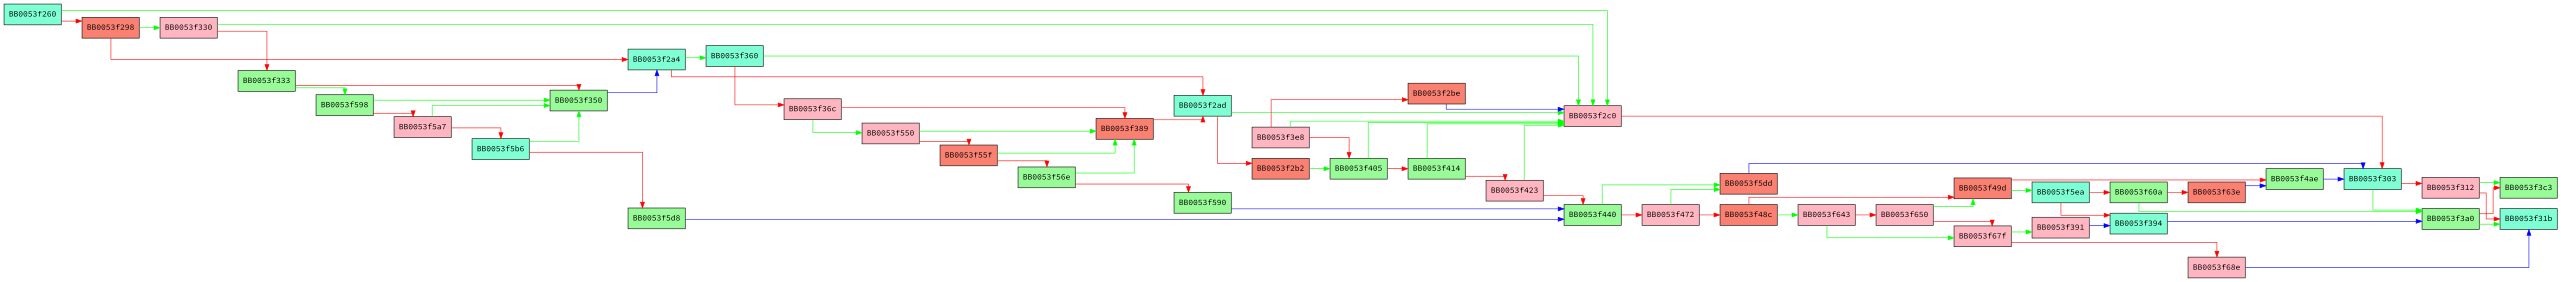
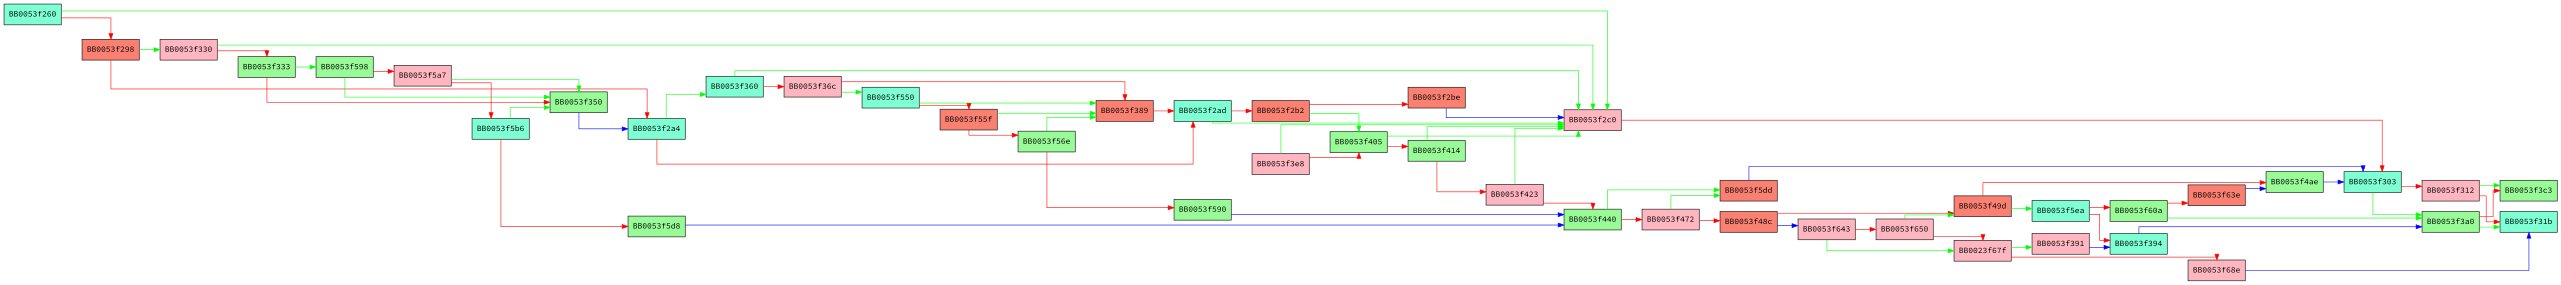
(1323, 100) -> (1356, 104)
(891, 133) -> (891, 98)
(1785, 215) -> (1785, 226)
(1983, 236) -> (1983, 251)
